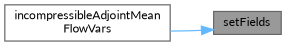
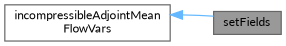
(186, 31) -> (198, 15)
